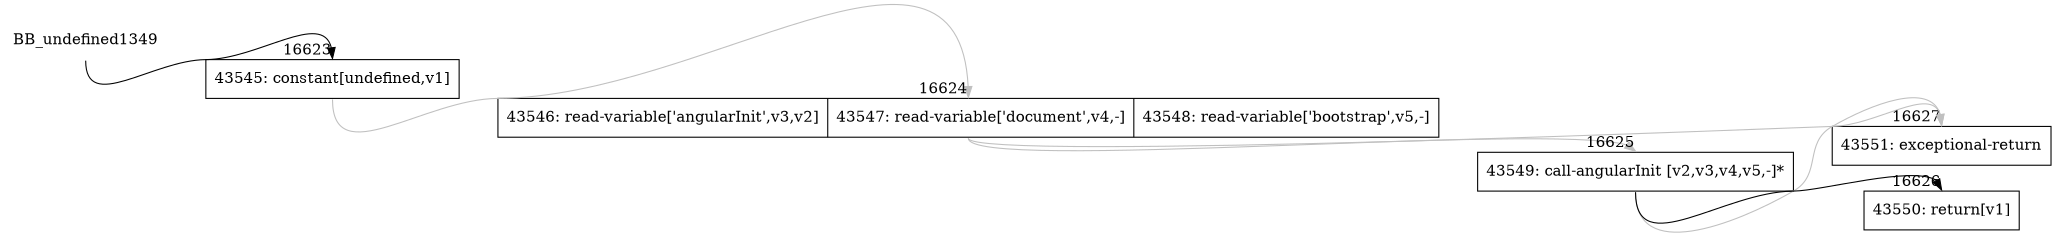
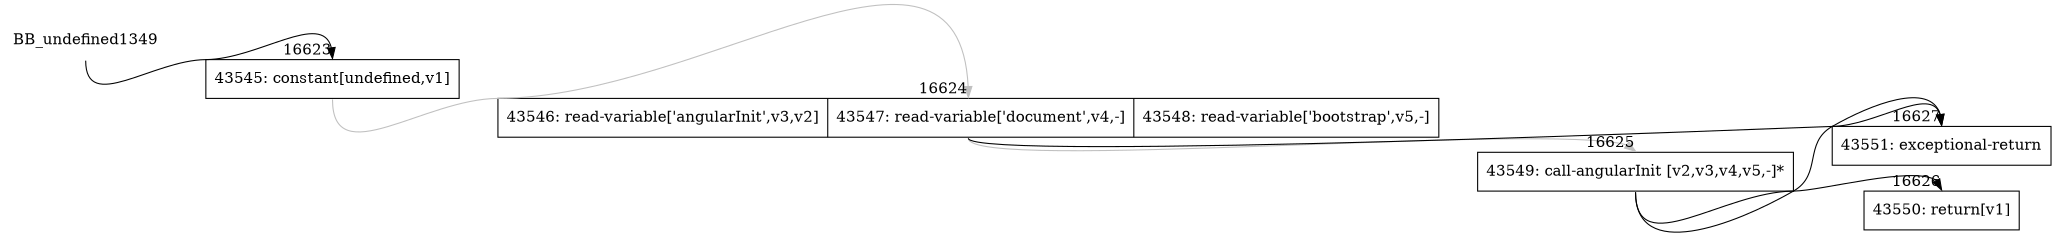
(1605, 135) -> (1605, 135)
(1804, 182) -> (1804, 182)
